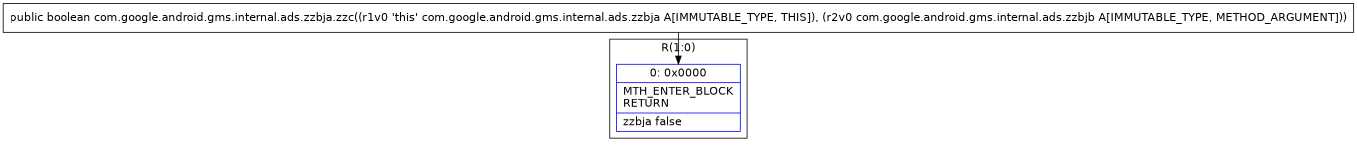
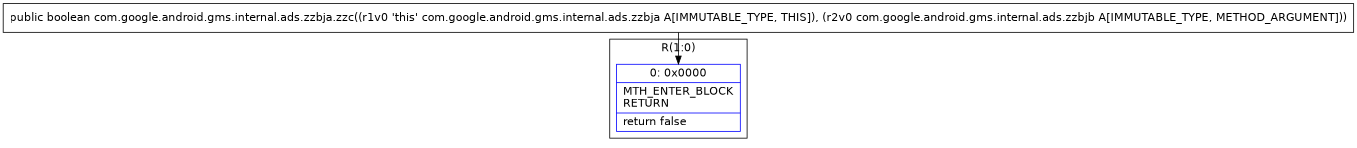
(652, 122) -> (655, 122)
